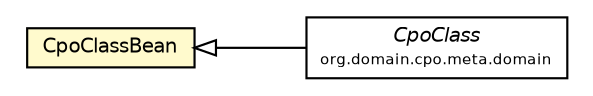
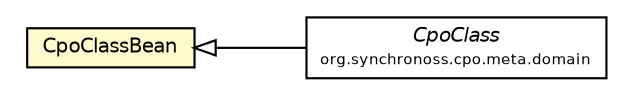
(437, 60) -> (456, 60)
